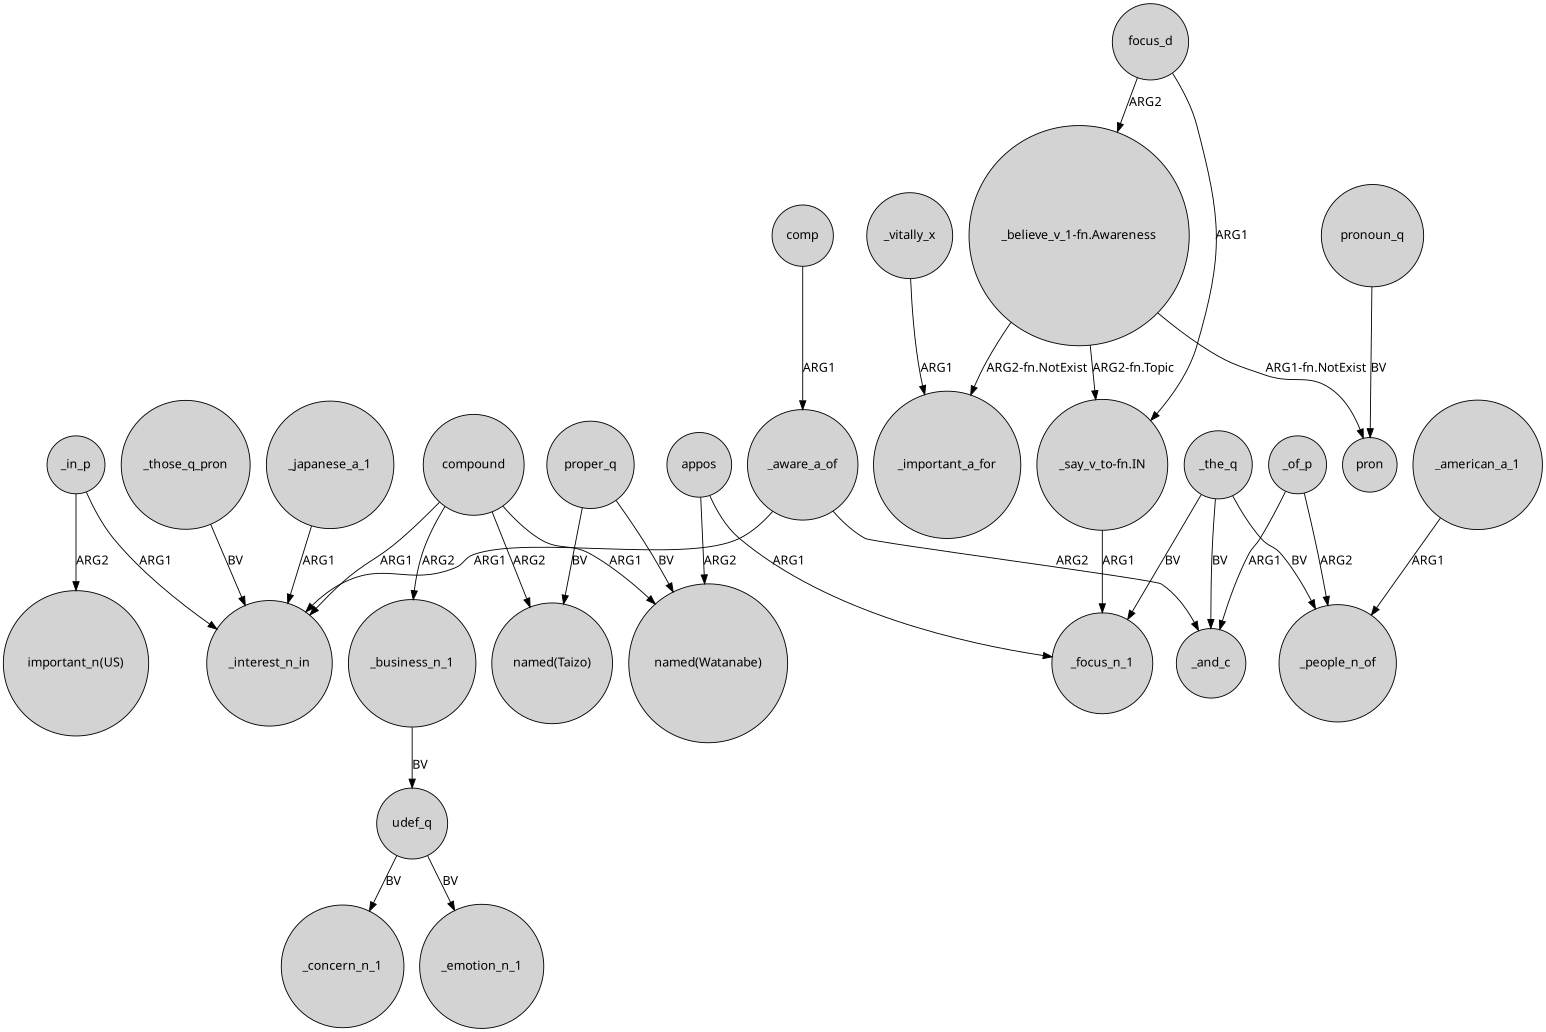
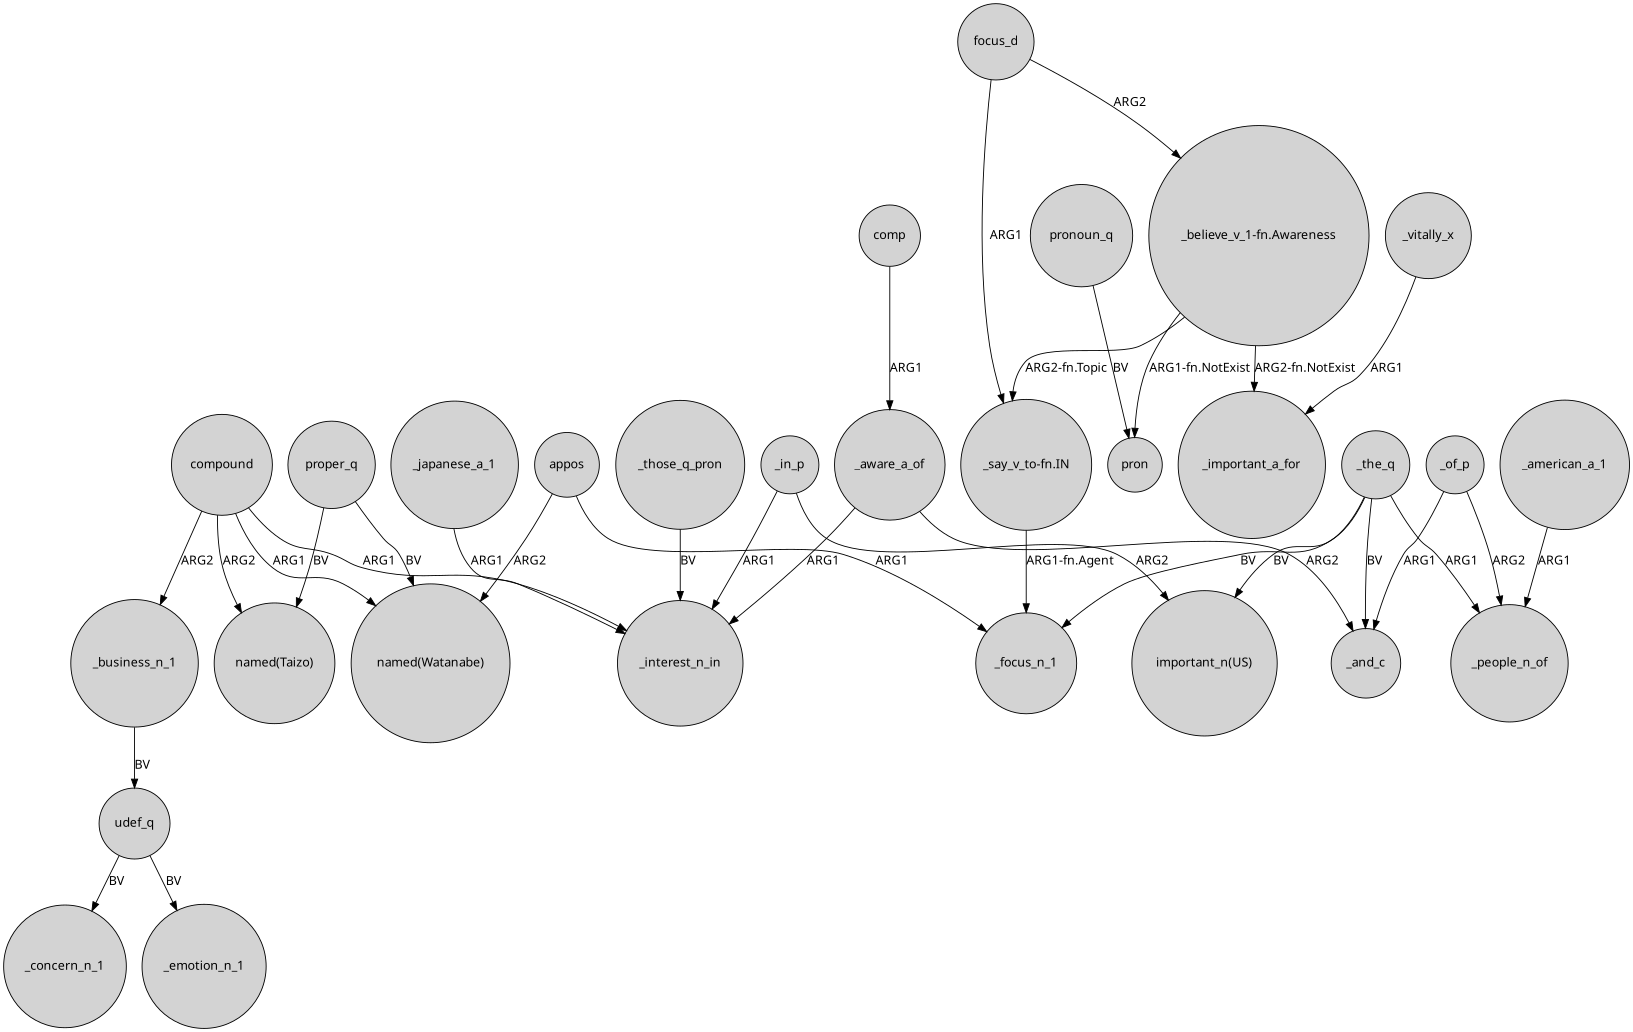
none -> (1267, 559)
(1119, 561) -> (1070, 561)
(1299, 561) -> (1462, 561)
